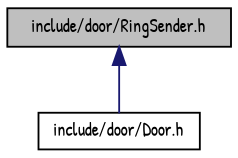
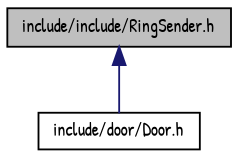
(119, 28) -> (119, 28)
